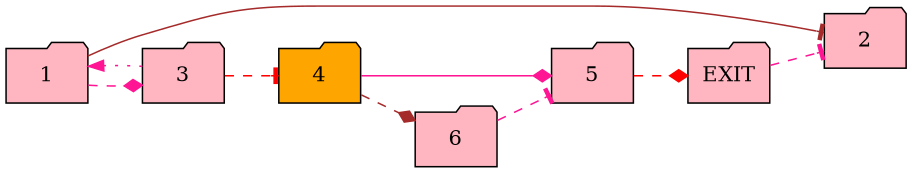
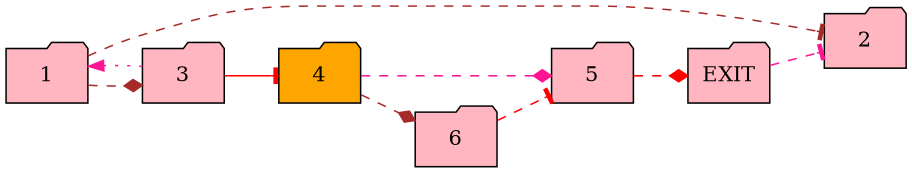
(449, 6) -> (449, 6)
(248, 76) -> (248, 76)
(447, 76) -> (447, 76)
(106, 86) -> (106, 86)
(521, 109) -> (521, 109)
